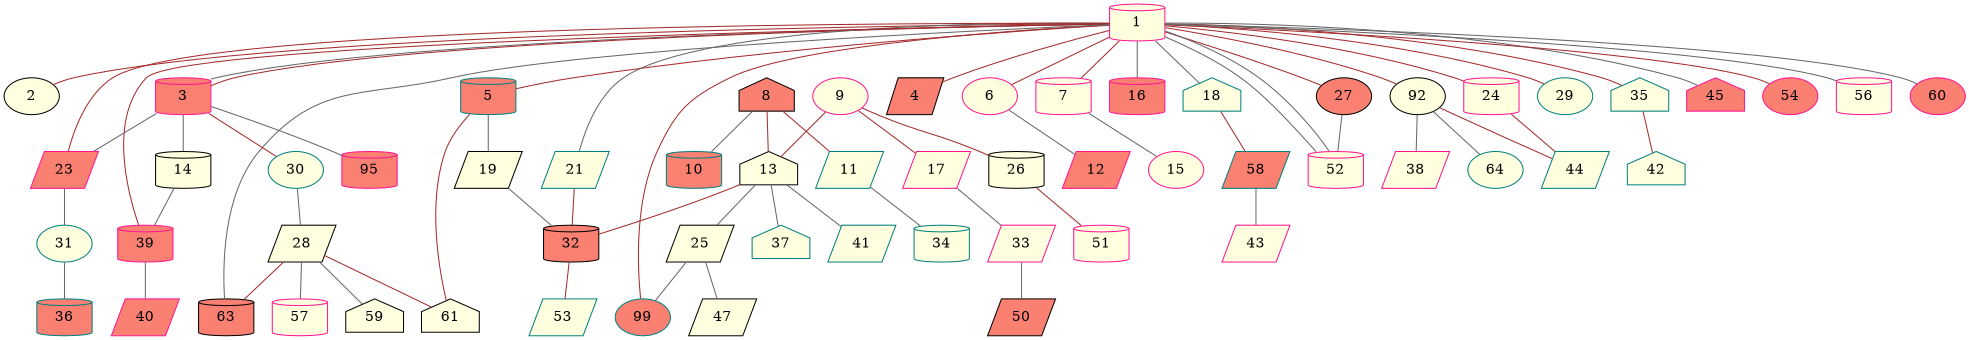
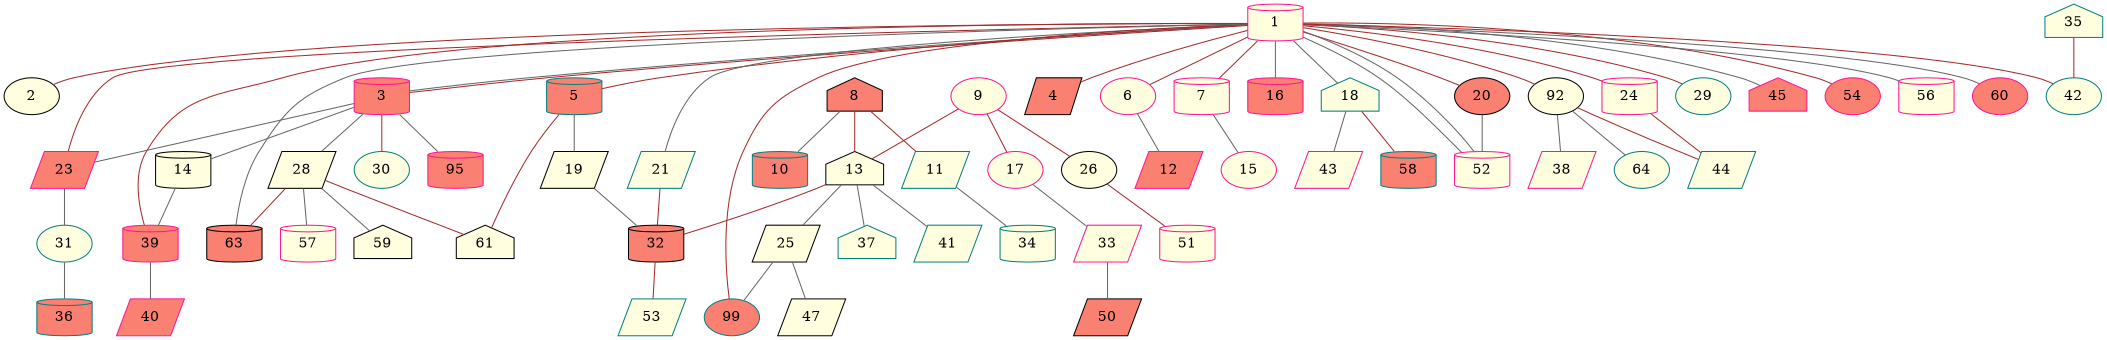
(1464, 49) -> (1812, 48)
(1344, 96) -> (1482, 96)
(937, 170) -> (1015, 170)
(1016, 170) -> (1089, 170)
(1256, 170) -> (1408, 170)
(1656, 170) -> (2074, 96)
(299, 207) -> (342, 133)
(1256, 207) -> (1340, 131)
